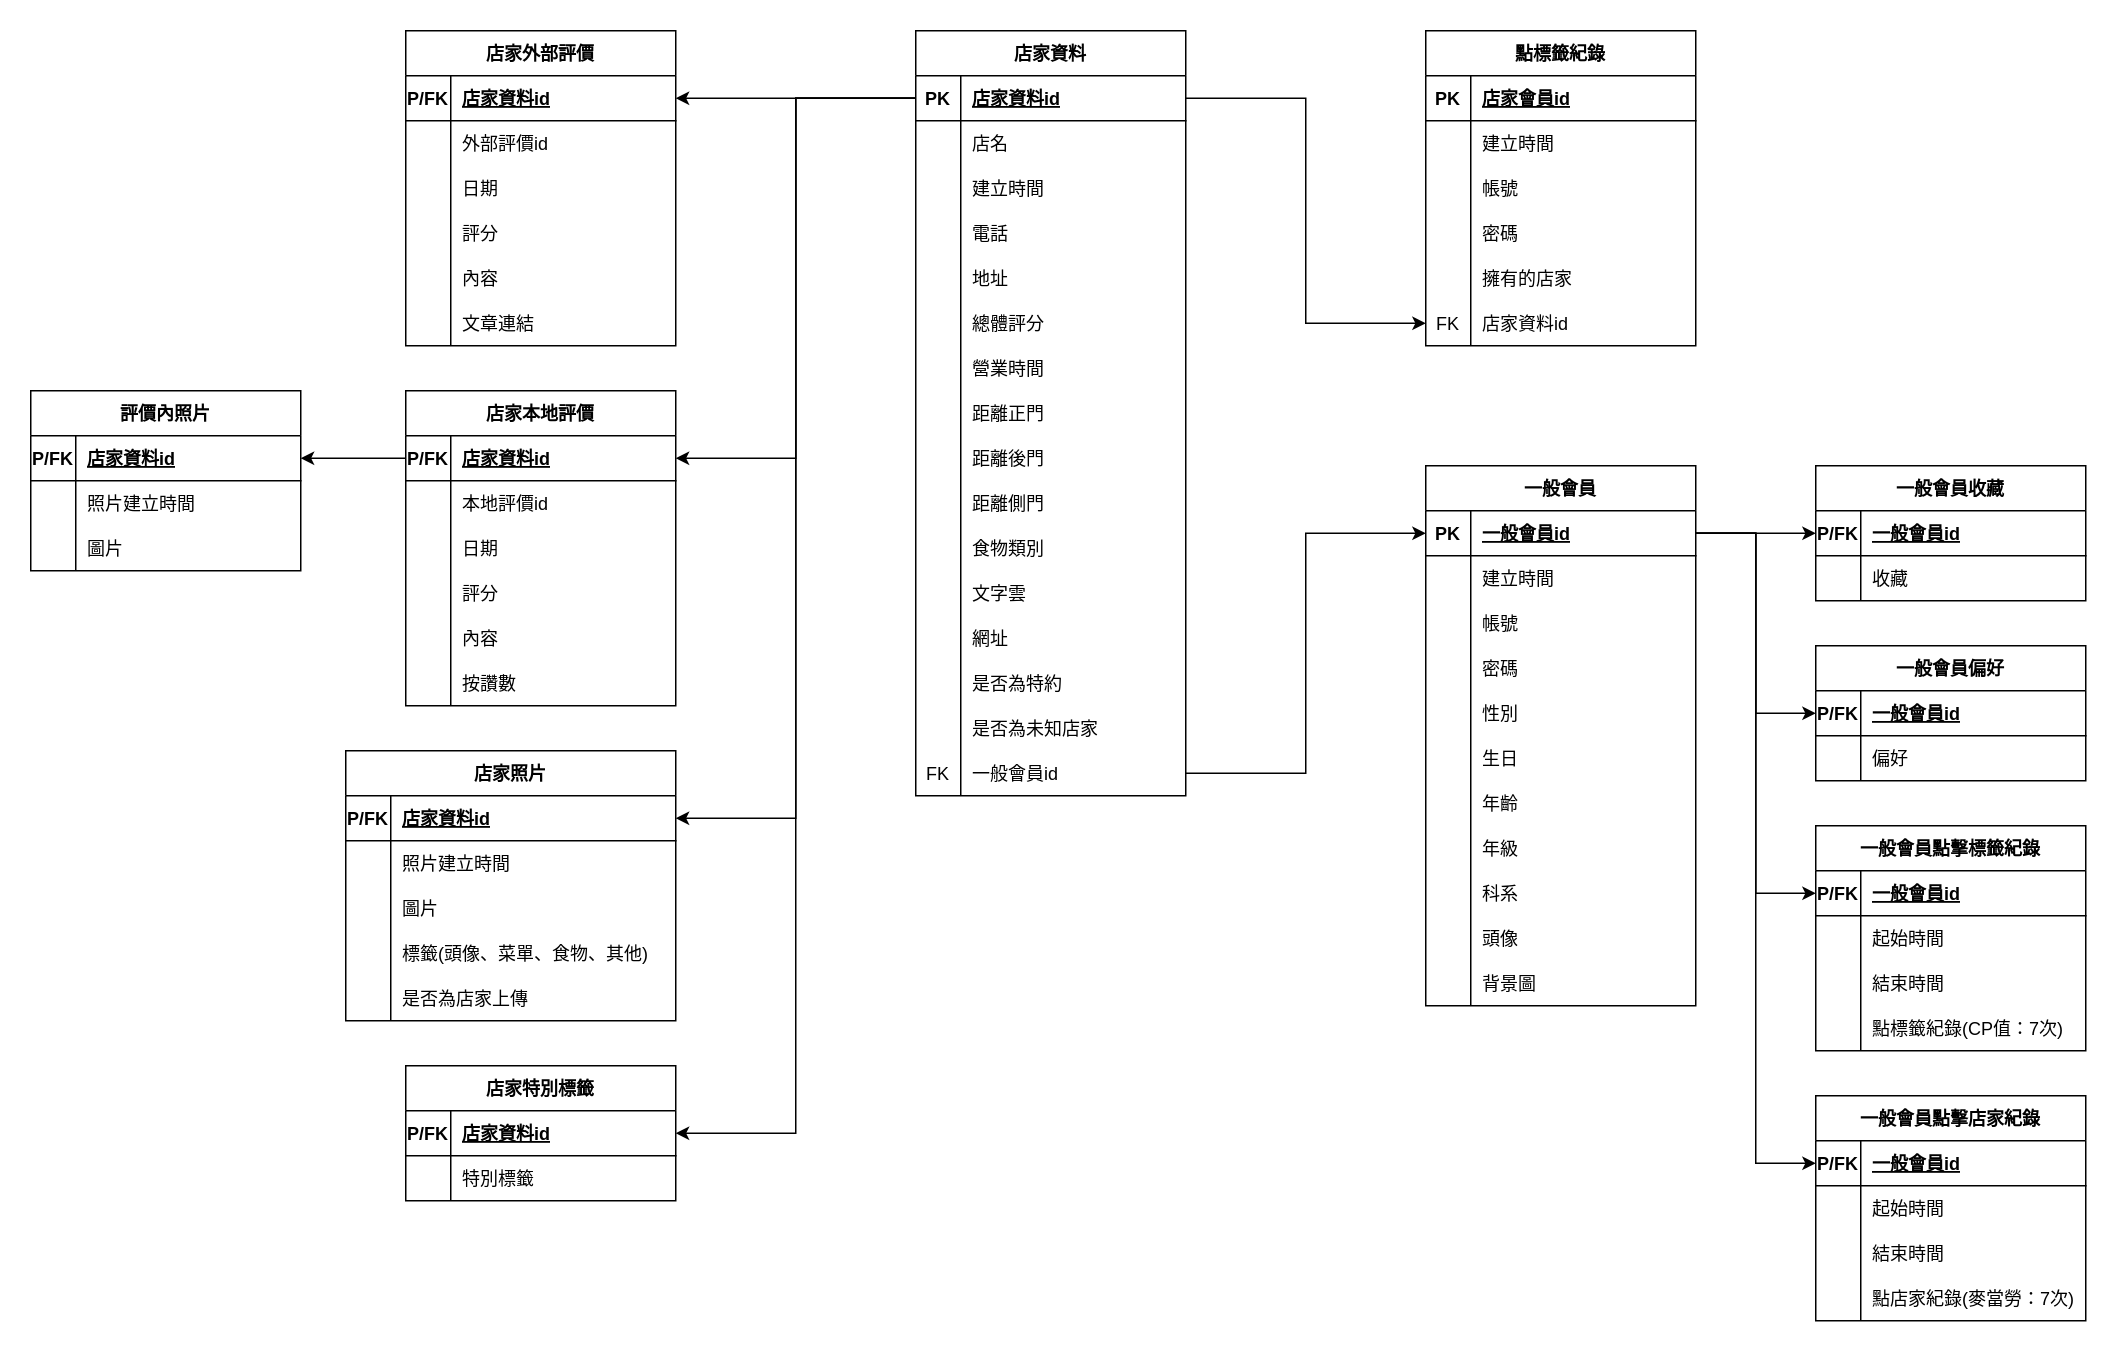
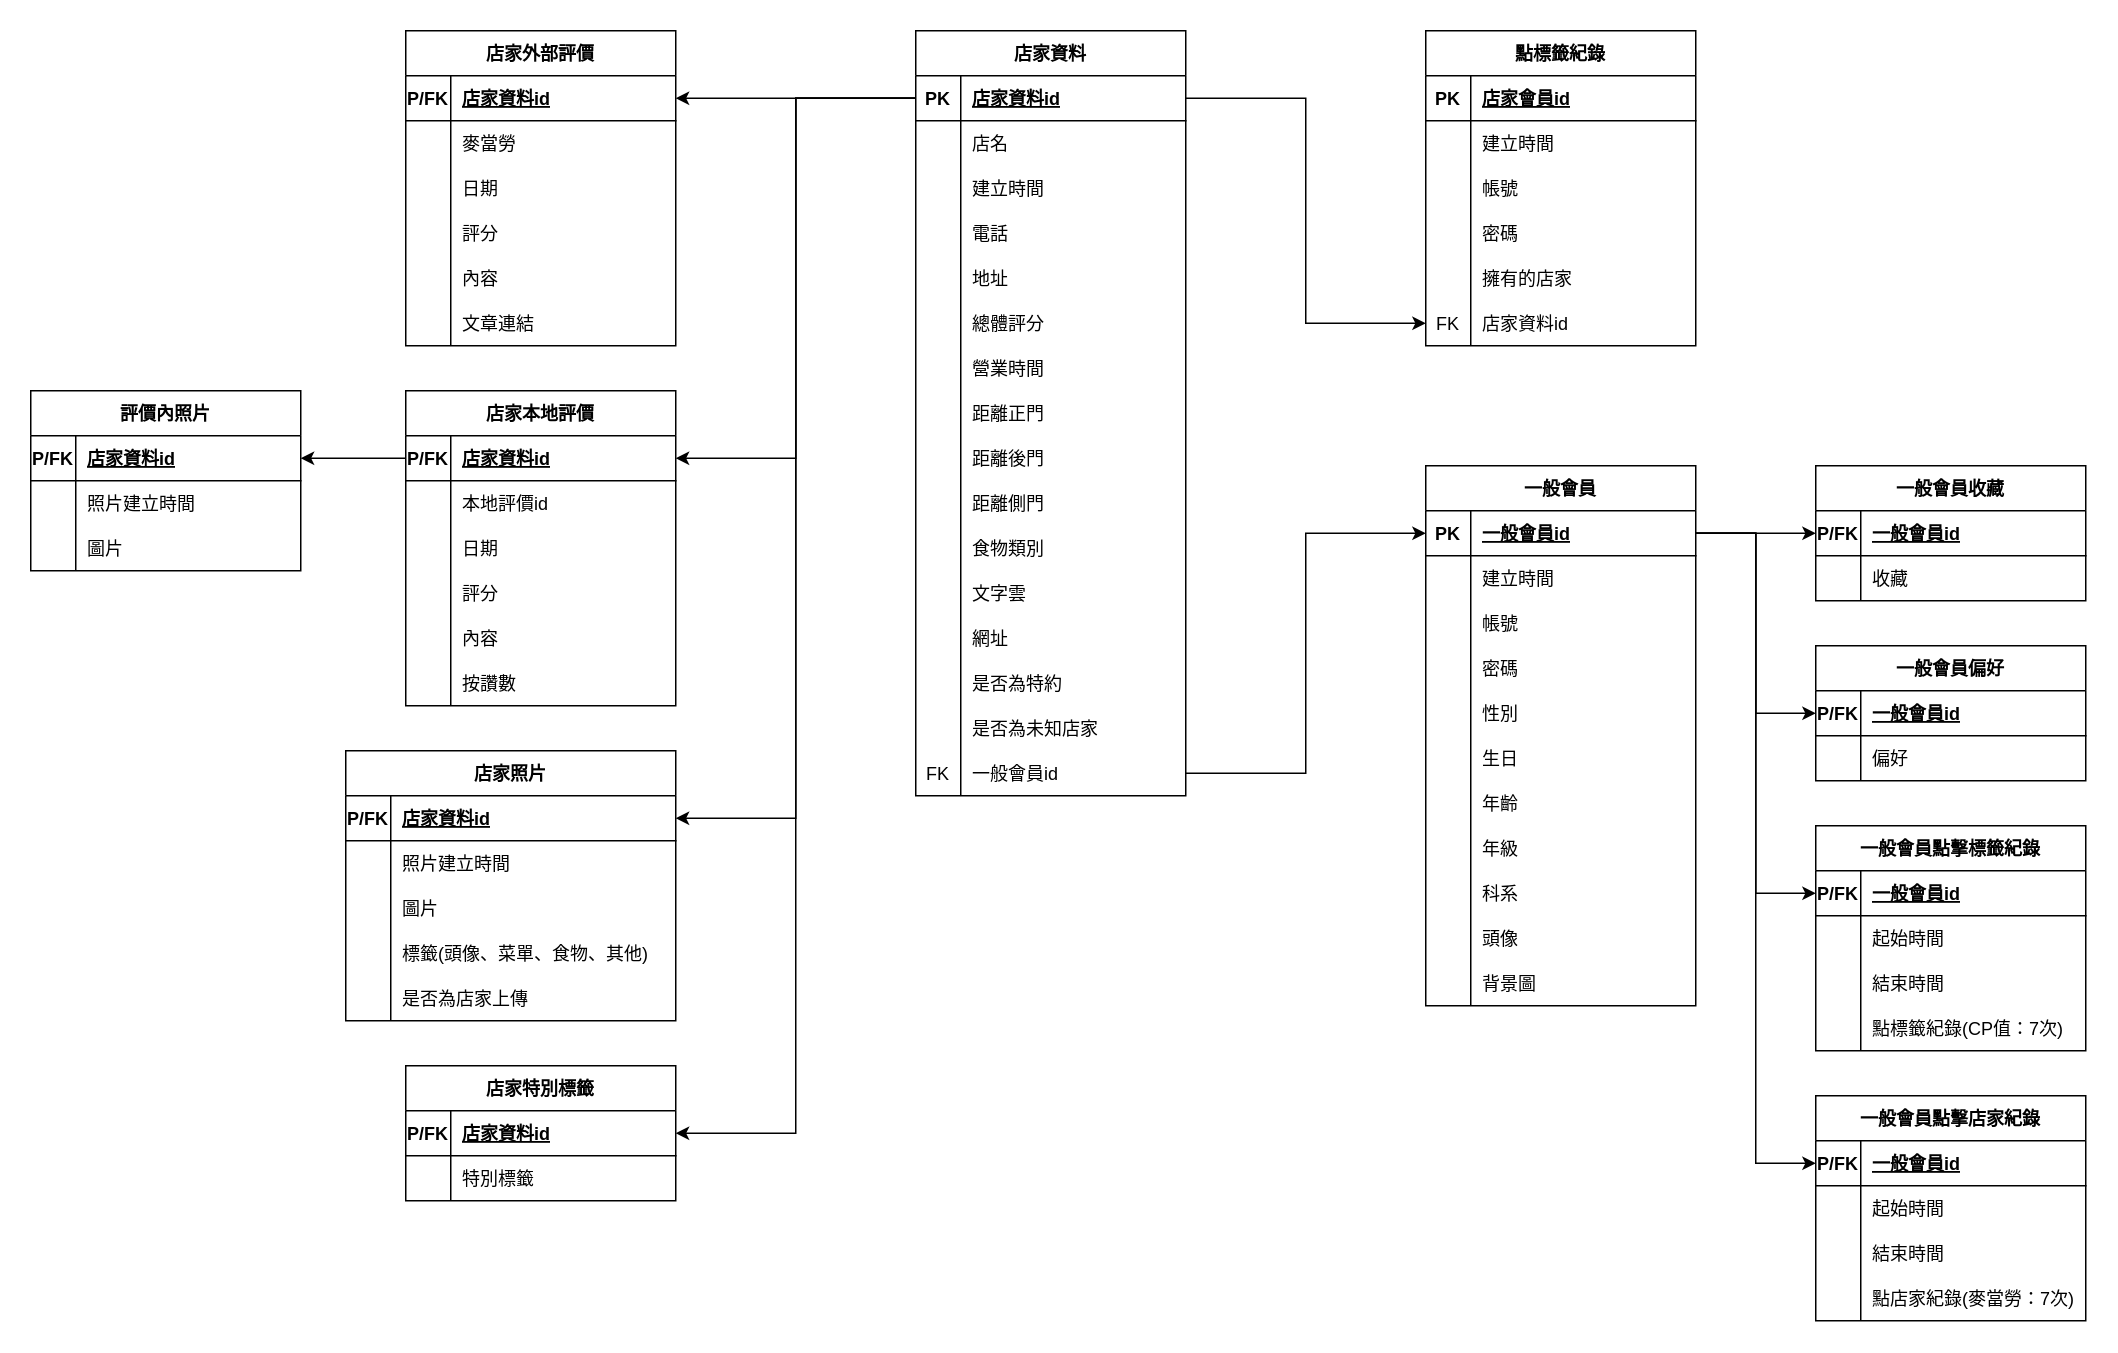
(506, 144) -> (489, 144)
